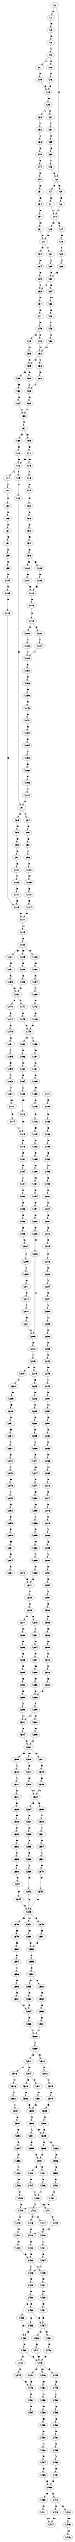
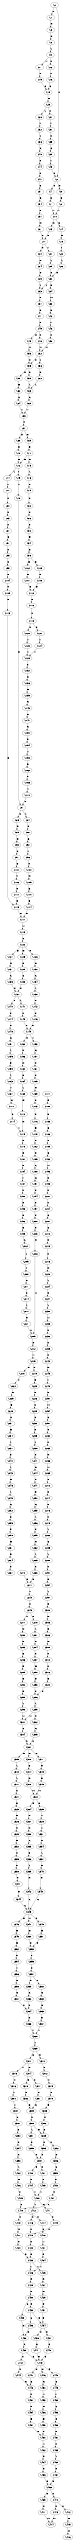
none -> (31, 2425)
